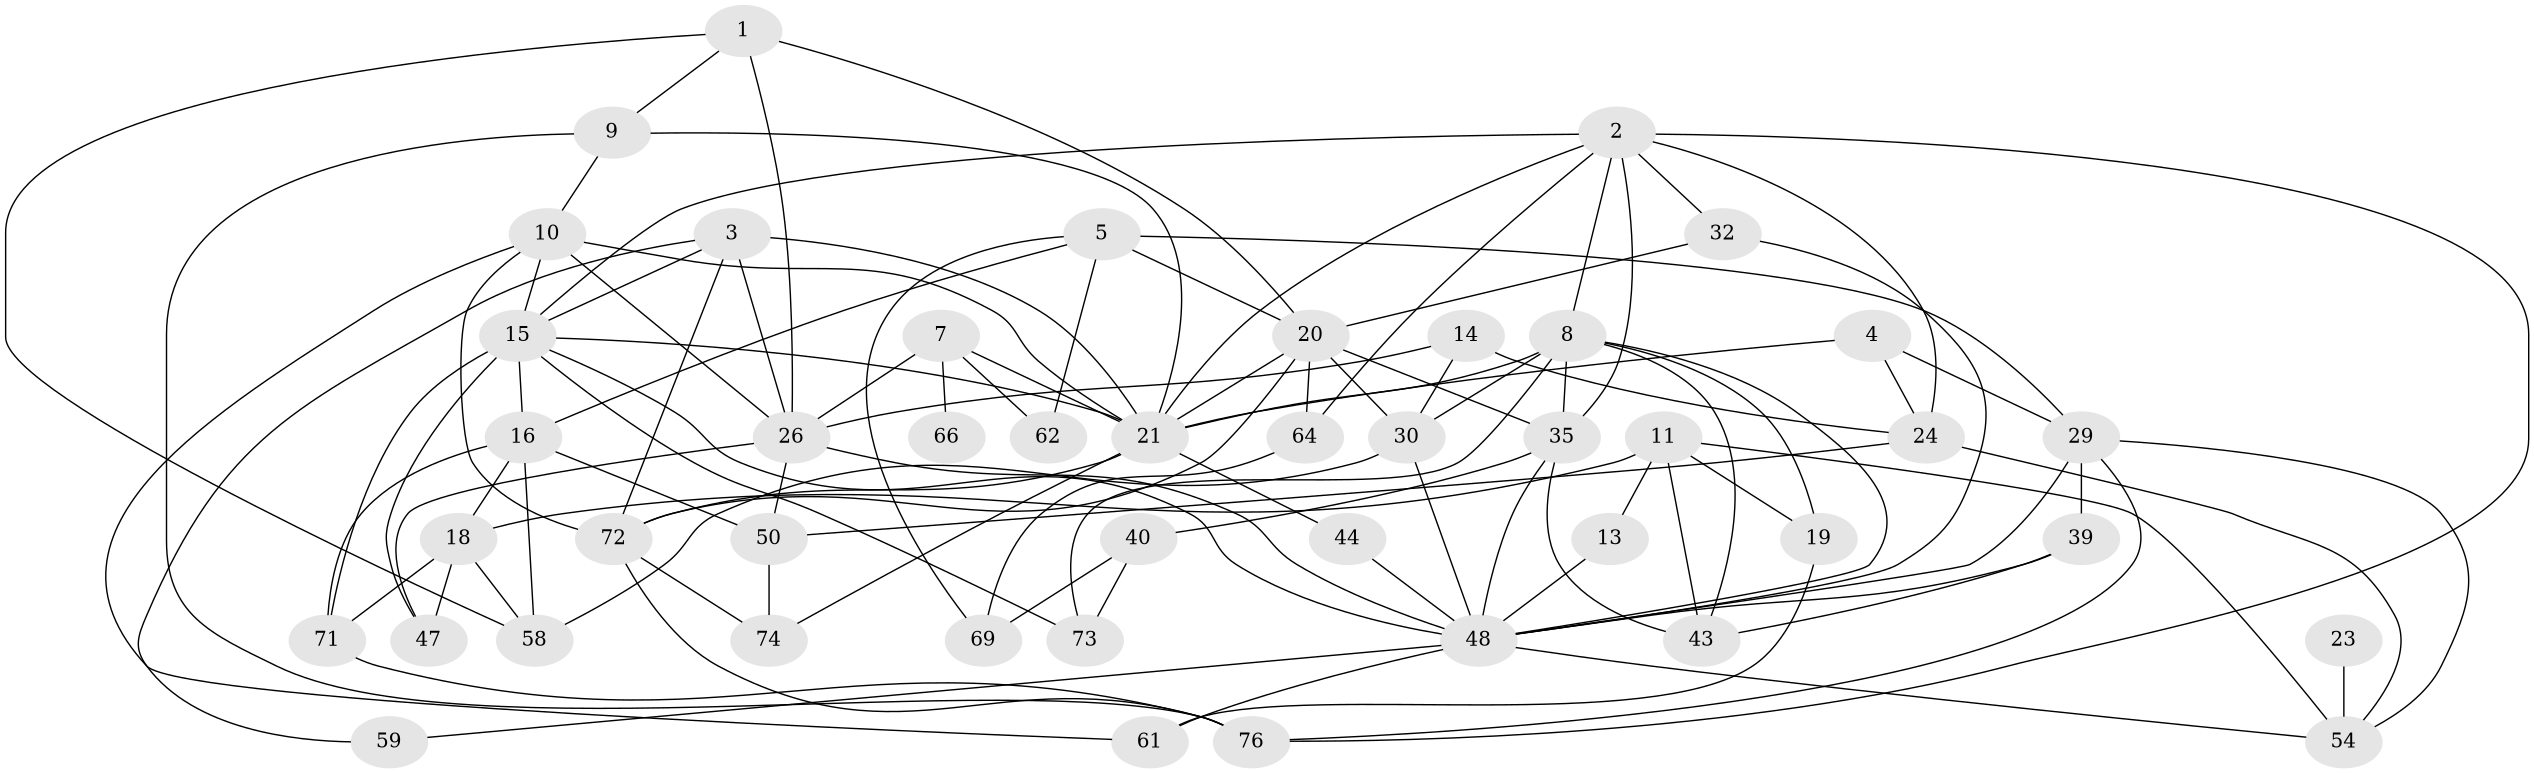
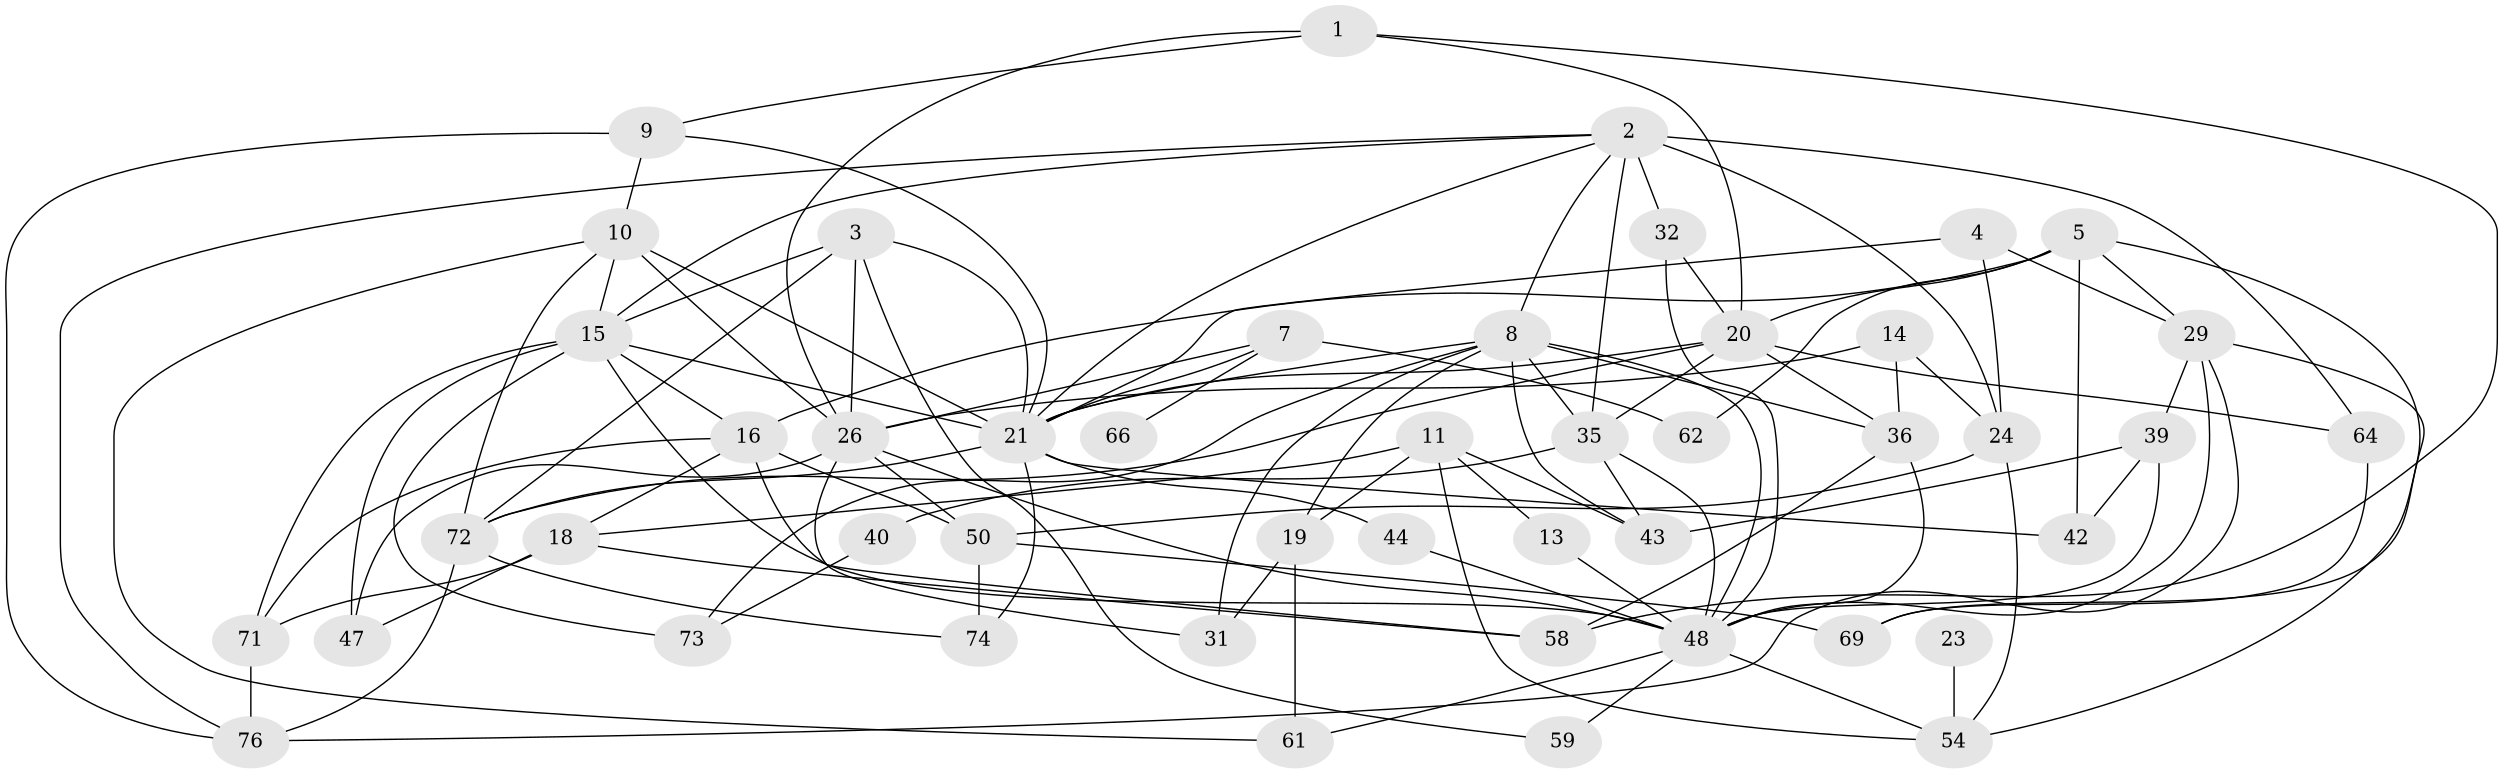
(1407, 437) -> (1900, 437)
none -> (2077, 539)
(1061, 590) -> (1418, 581)
none -> (1217, 641)
